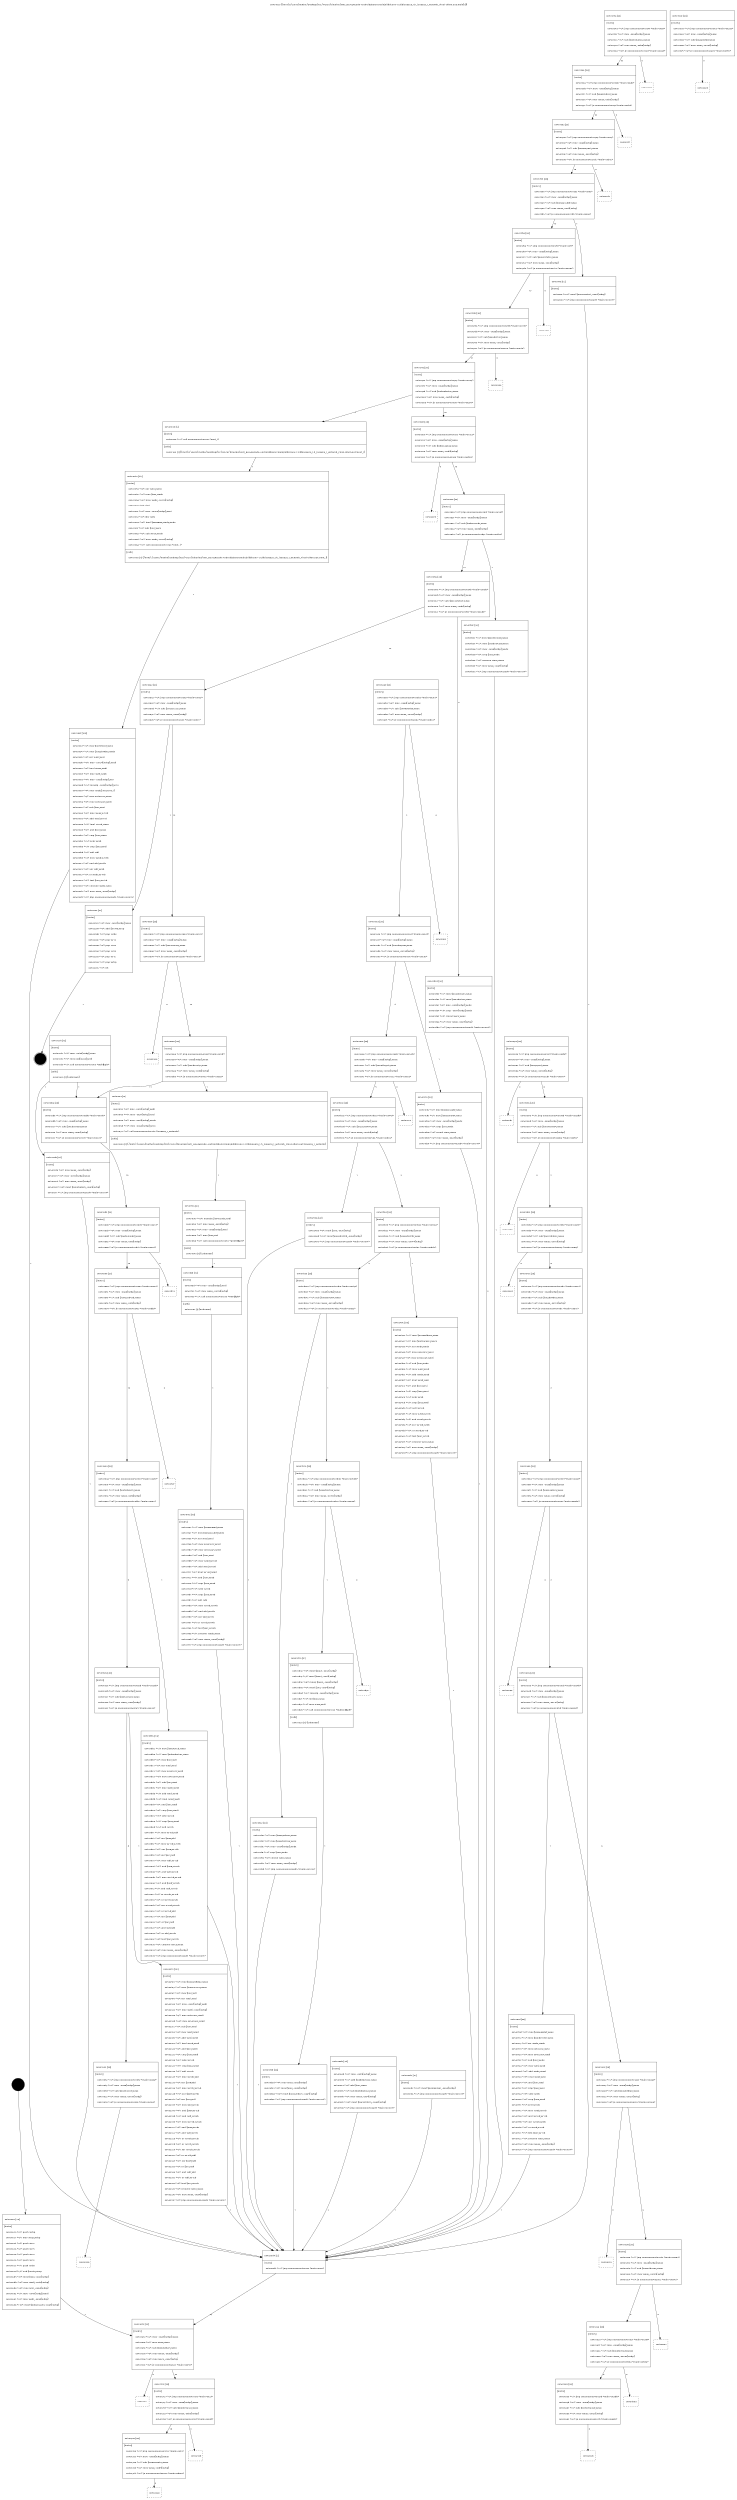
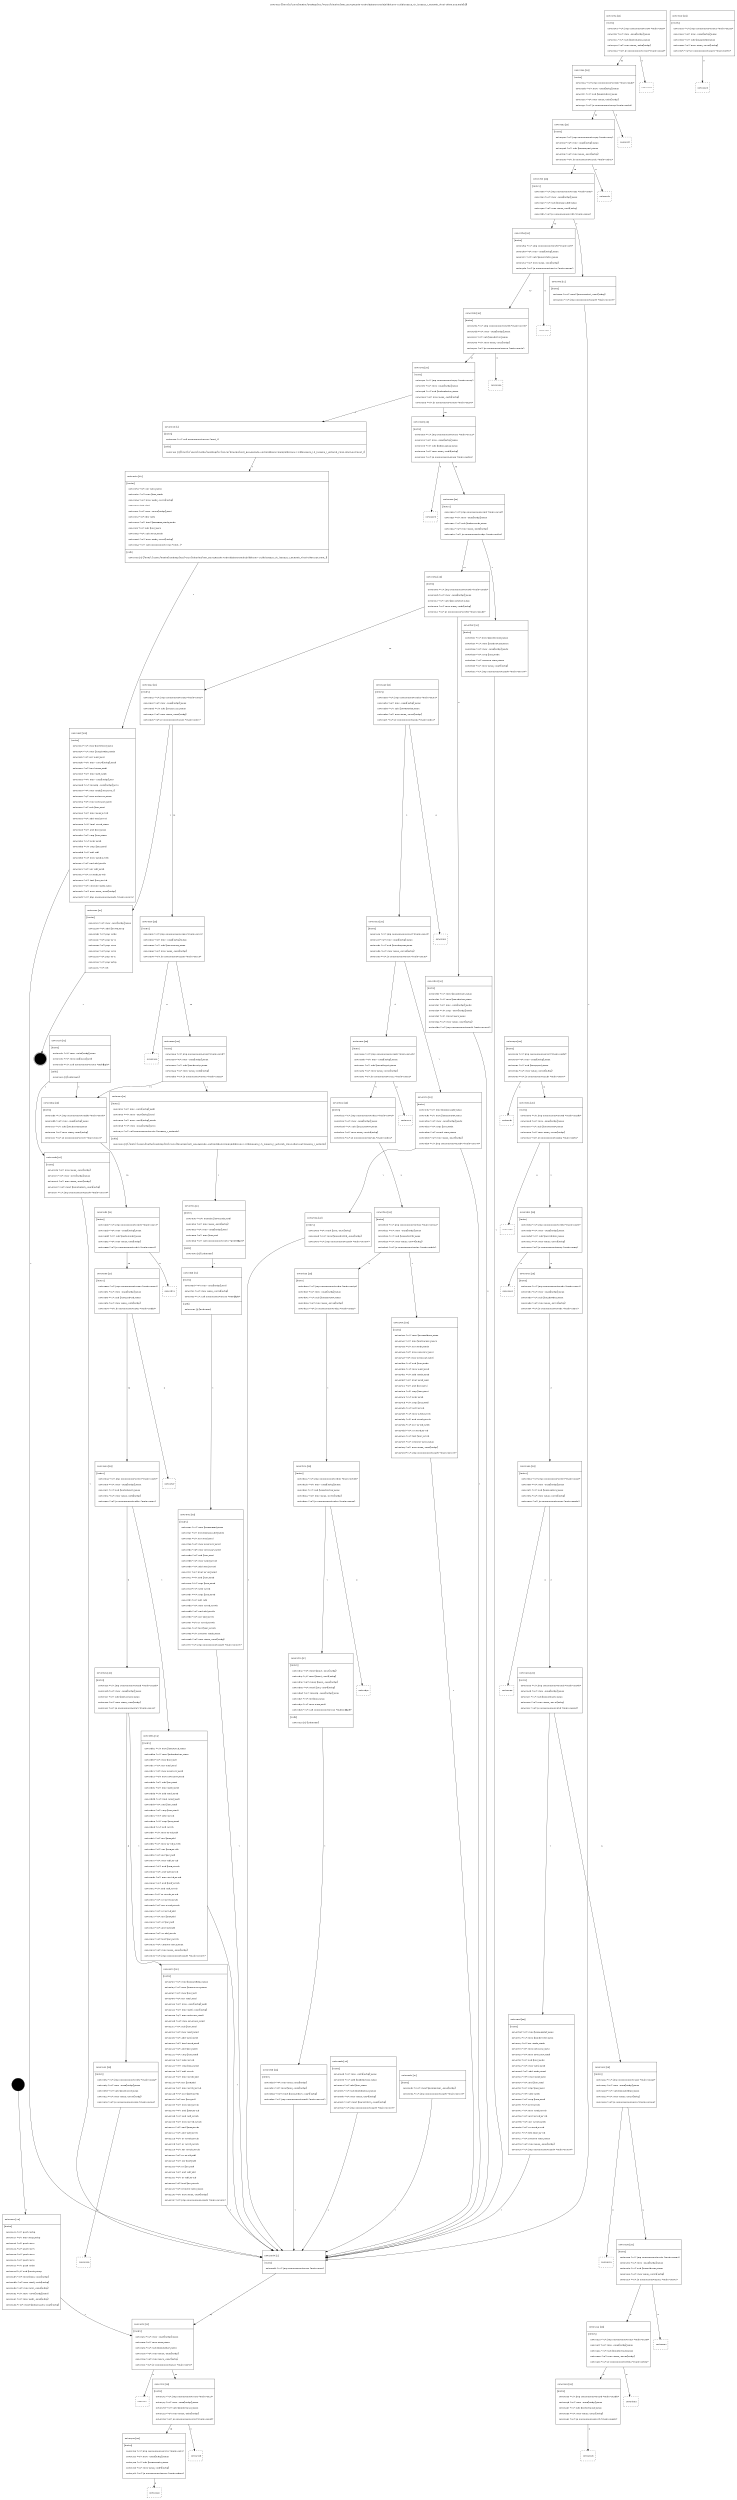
(350, 1177) -> (371, 1164)
(283, 1846) -> none
